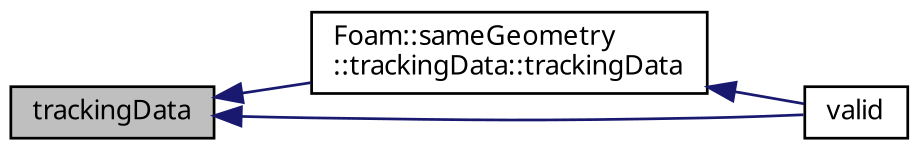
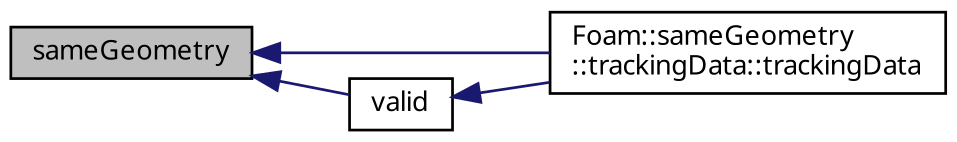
(770, 98) -> (515, 88)
(112, 112) -> (131, 53)
